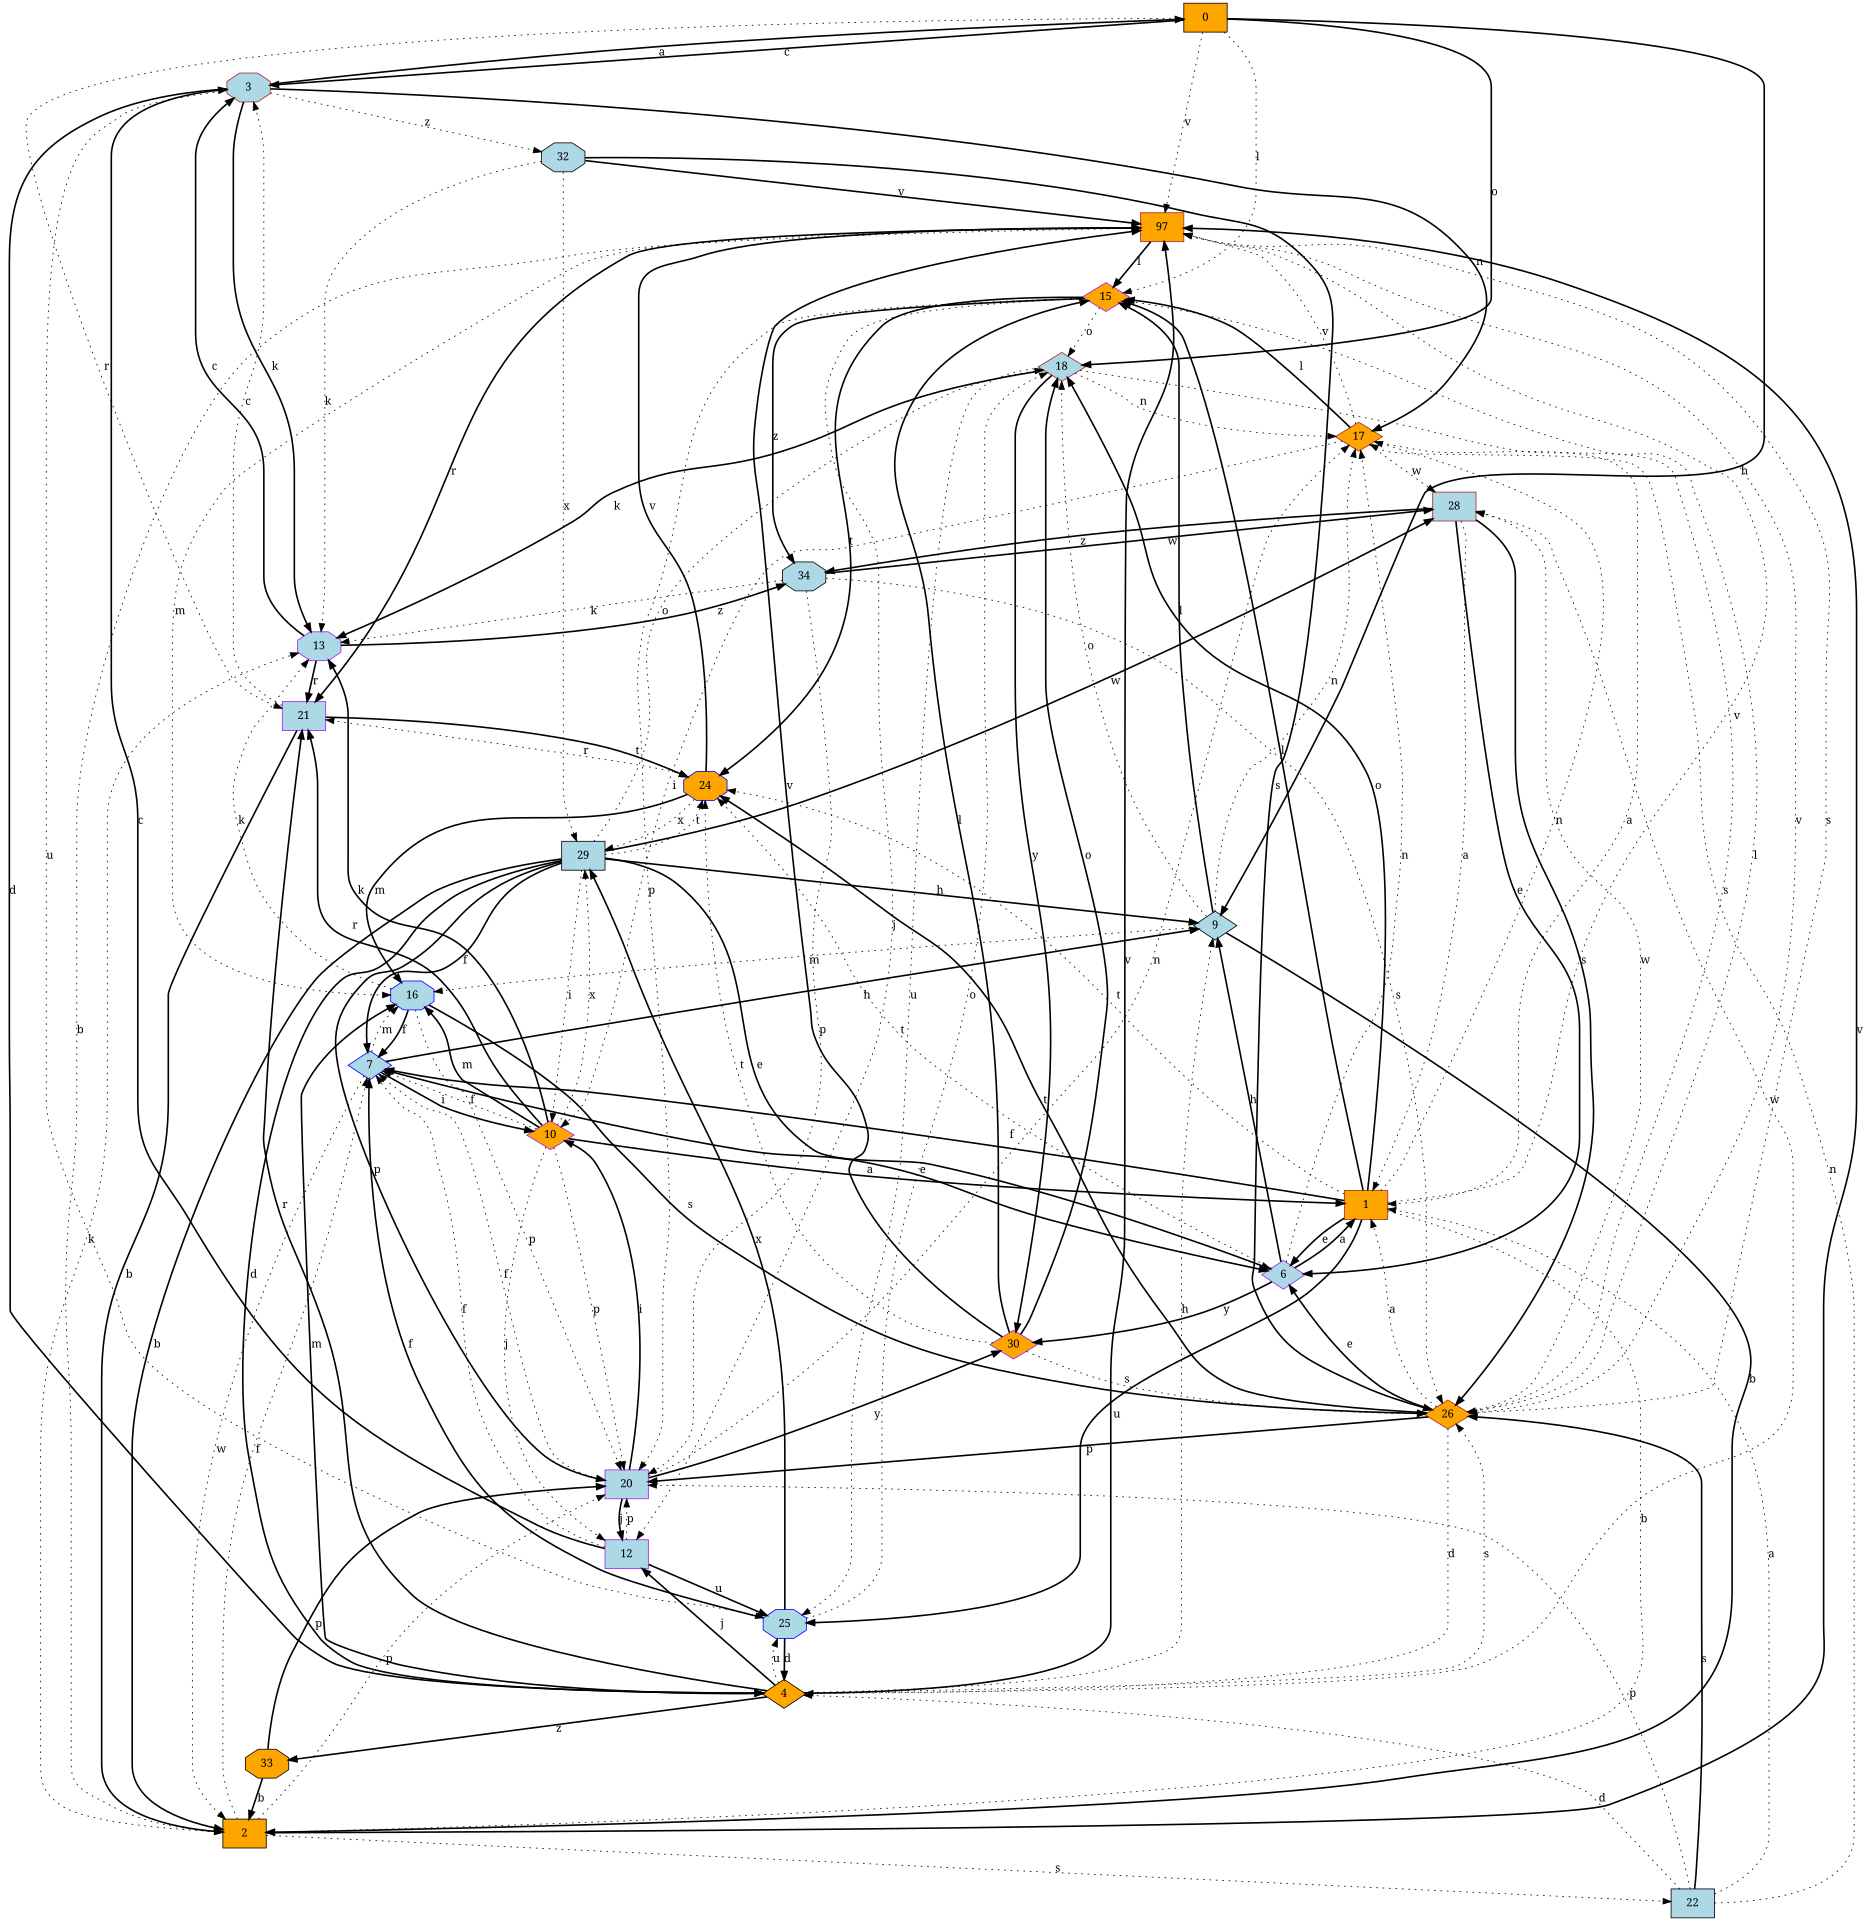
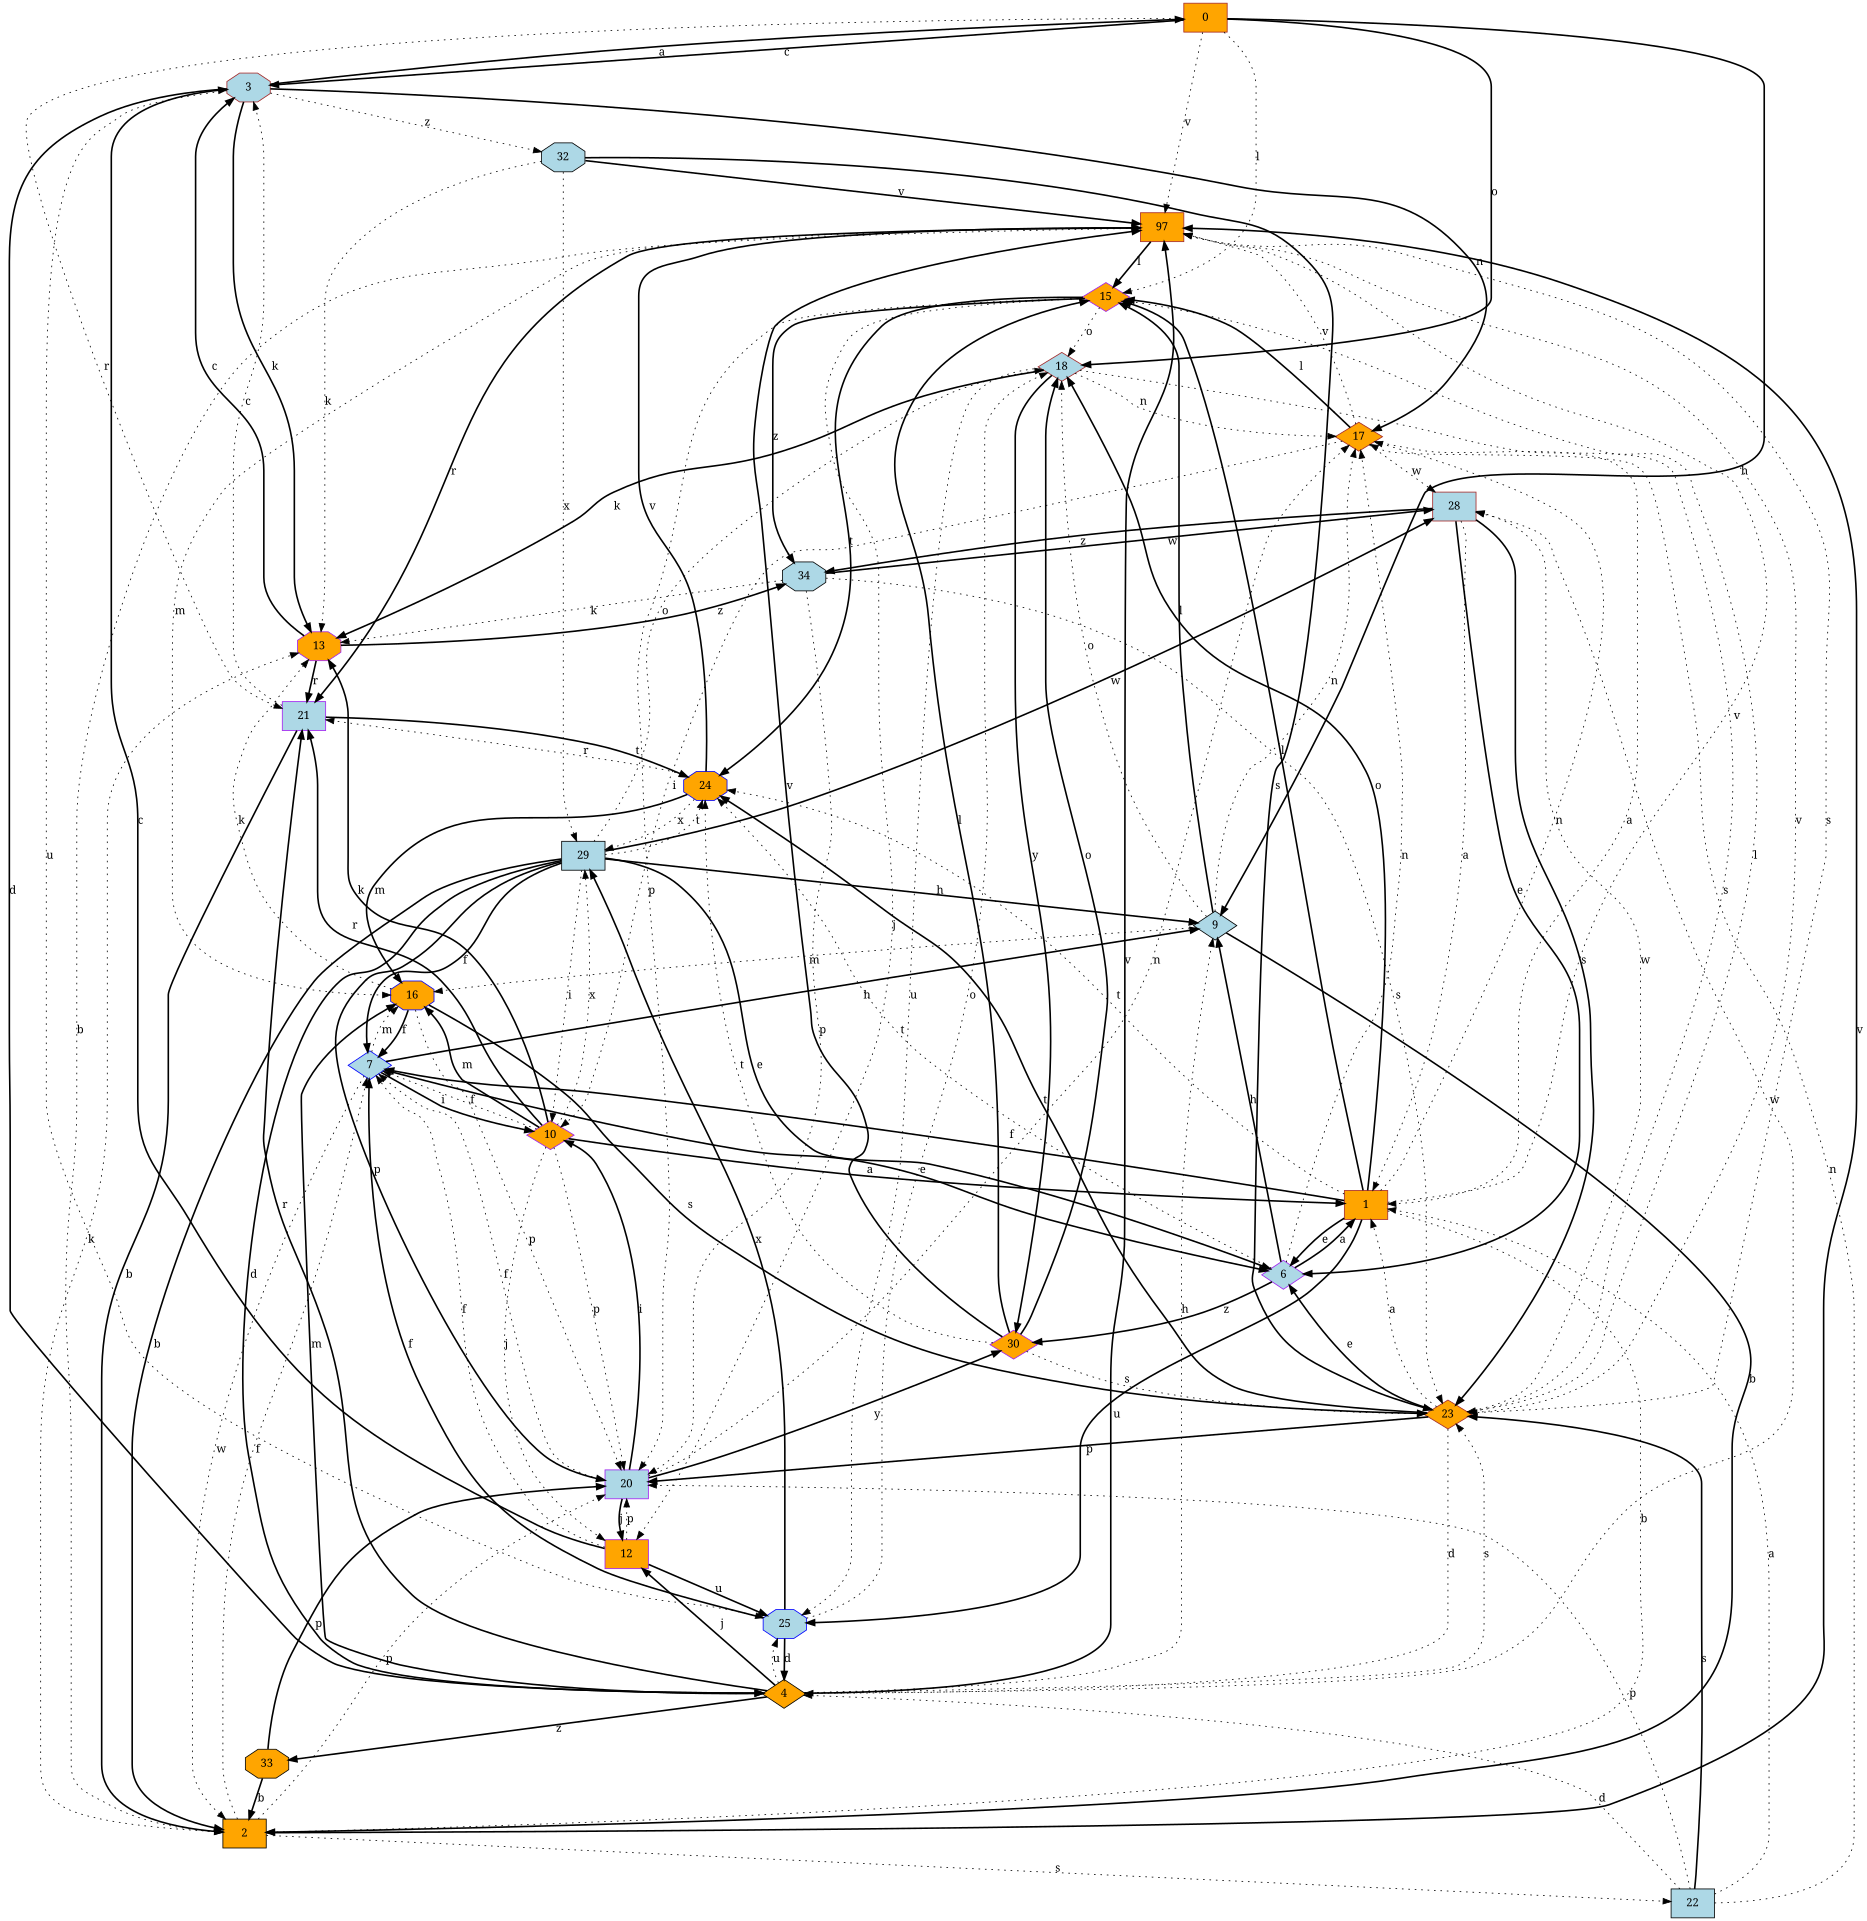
(1206, 18) -> (1206, 18)
(319, 646) -> (319, 646)
(412, 995) -> (412, 995)
(1227, 1310) -> (1227, 1310)
(1448, 1414) -> (1448, 1414)
(627, 1554) -> (627, 1554)
